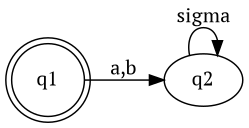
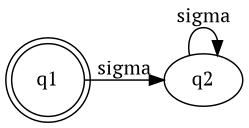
(124, 69) -> (124, 69)
